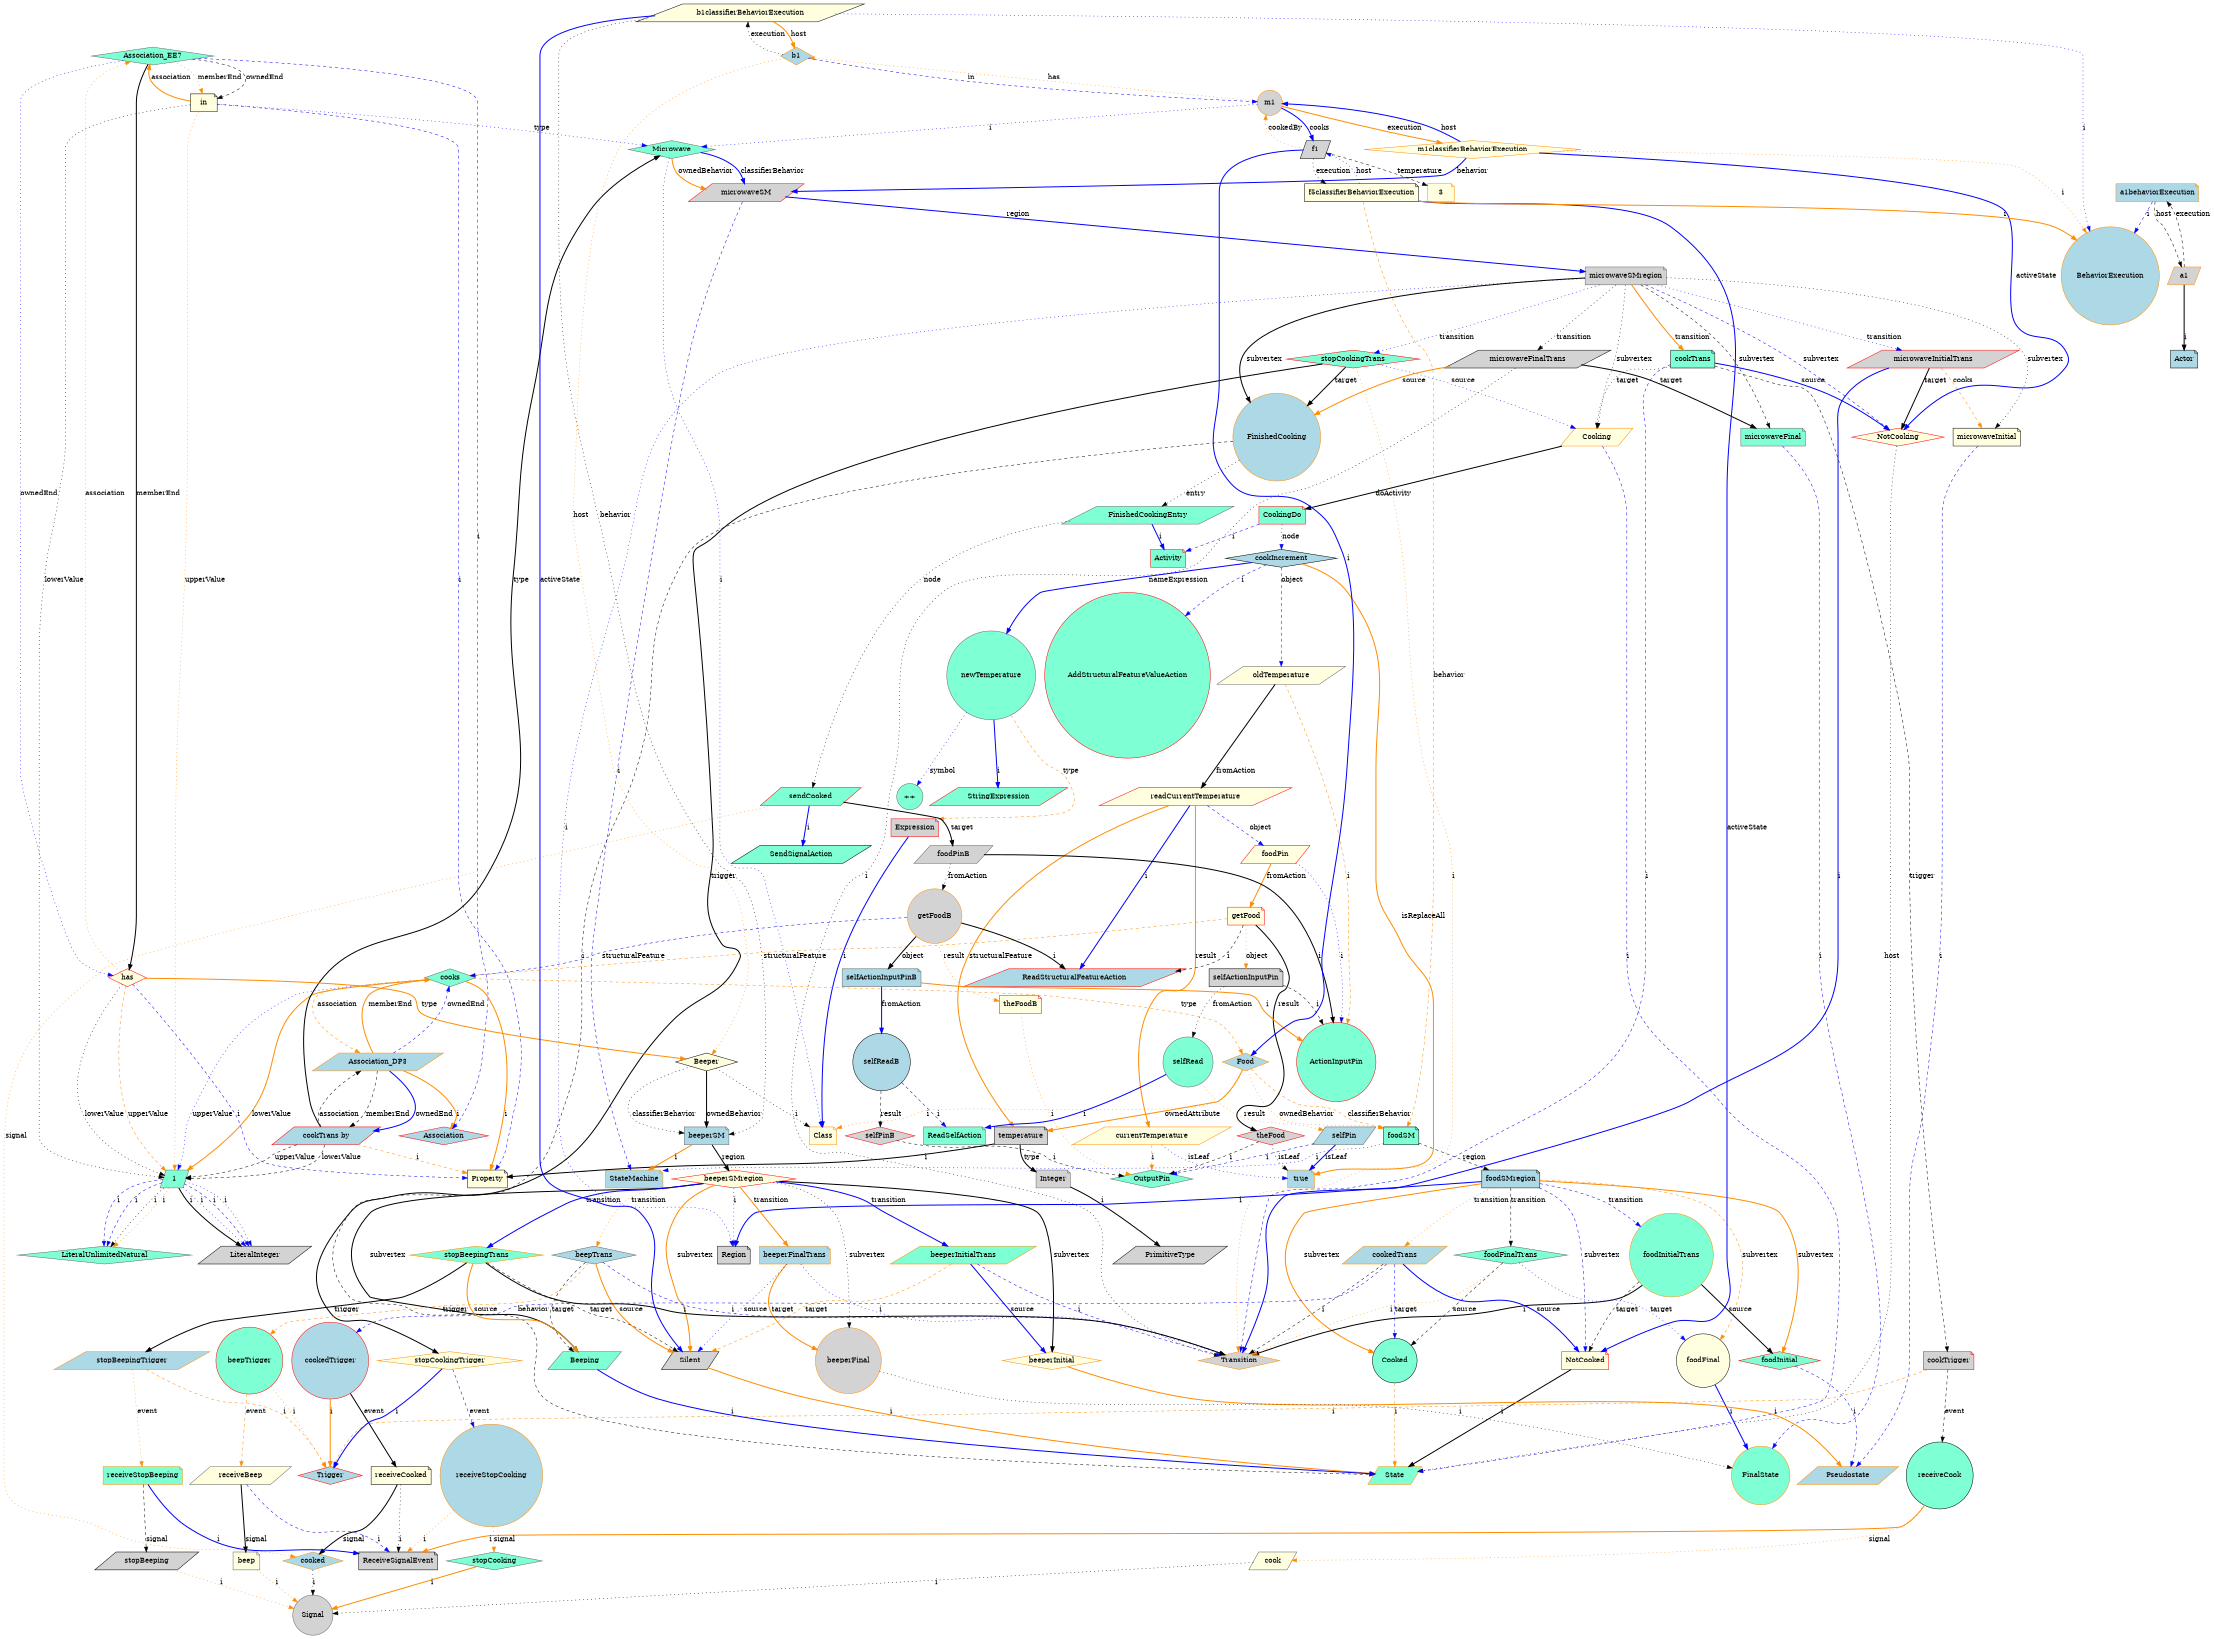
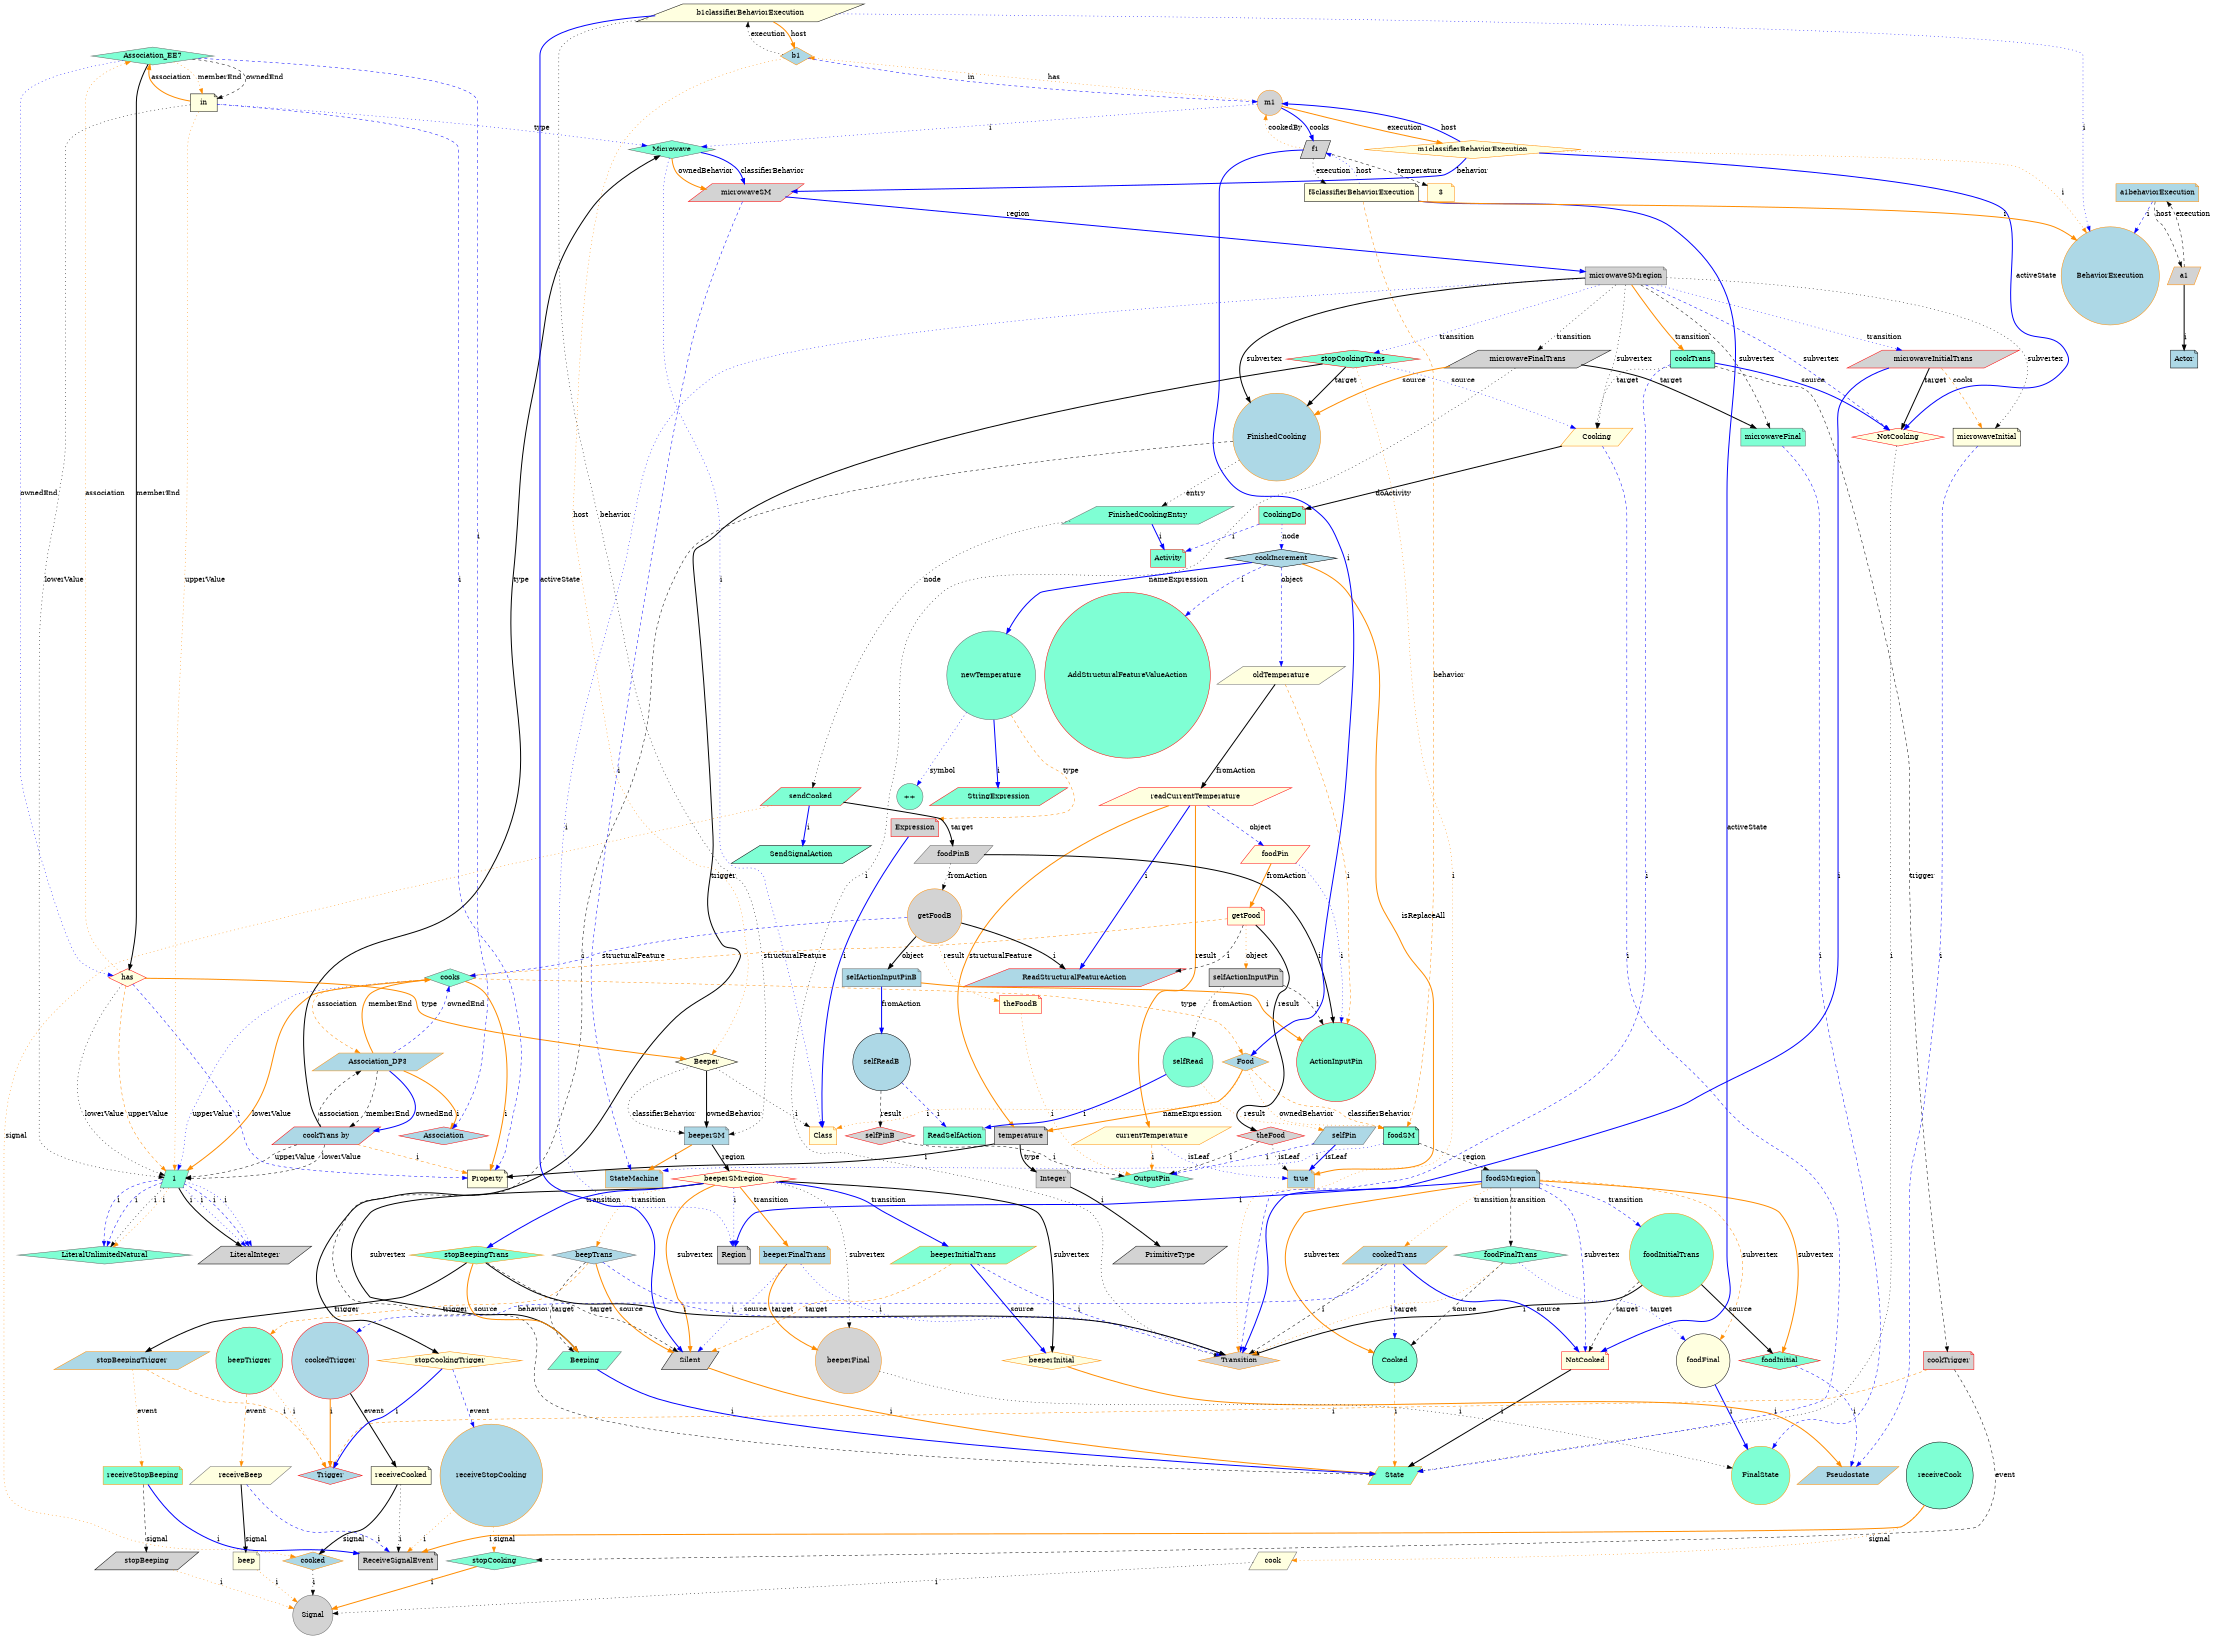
(1892, 956) -> (1892, 956)
(1192, 1114) -> (1192, 1114)
(1945, 1403) -> (1345, 1547)
